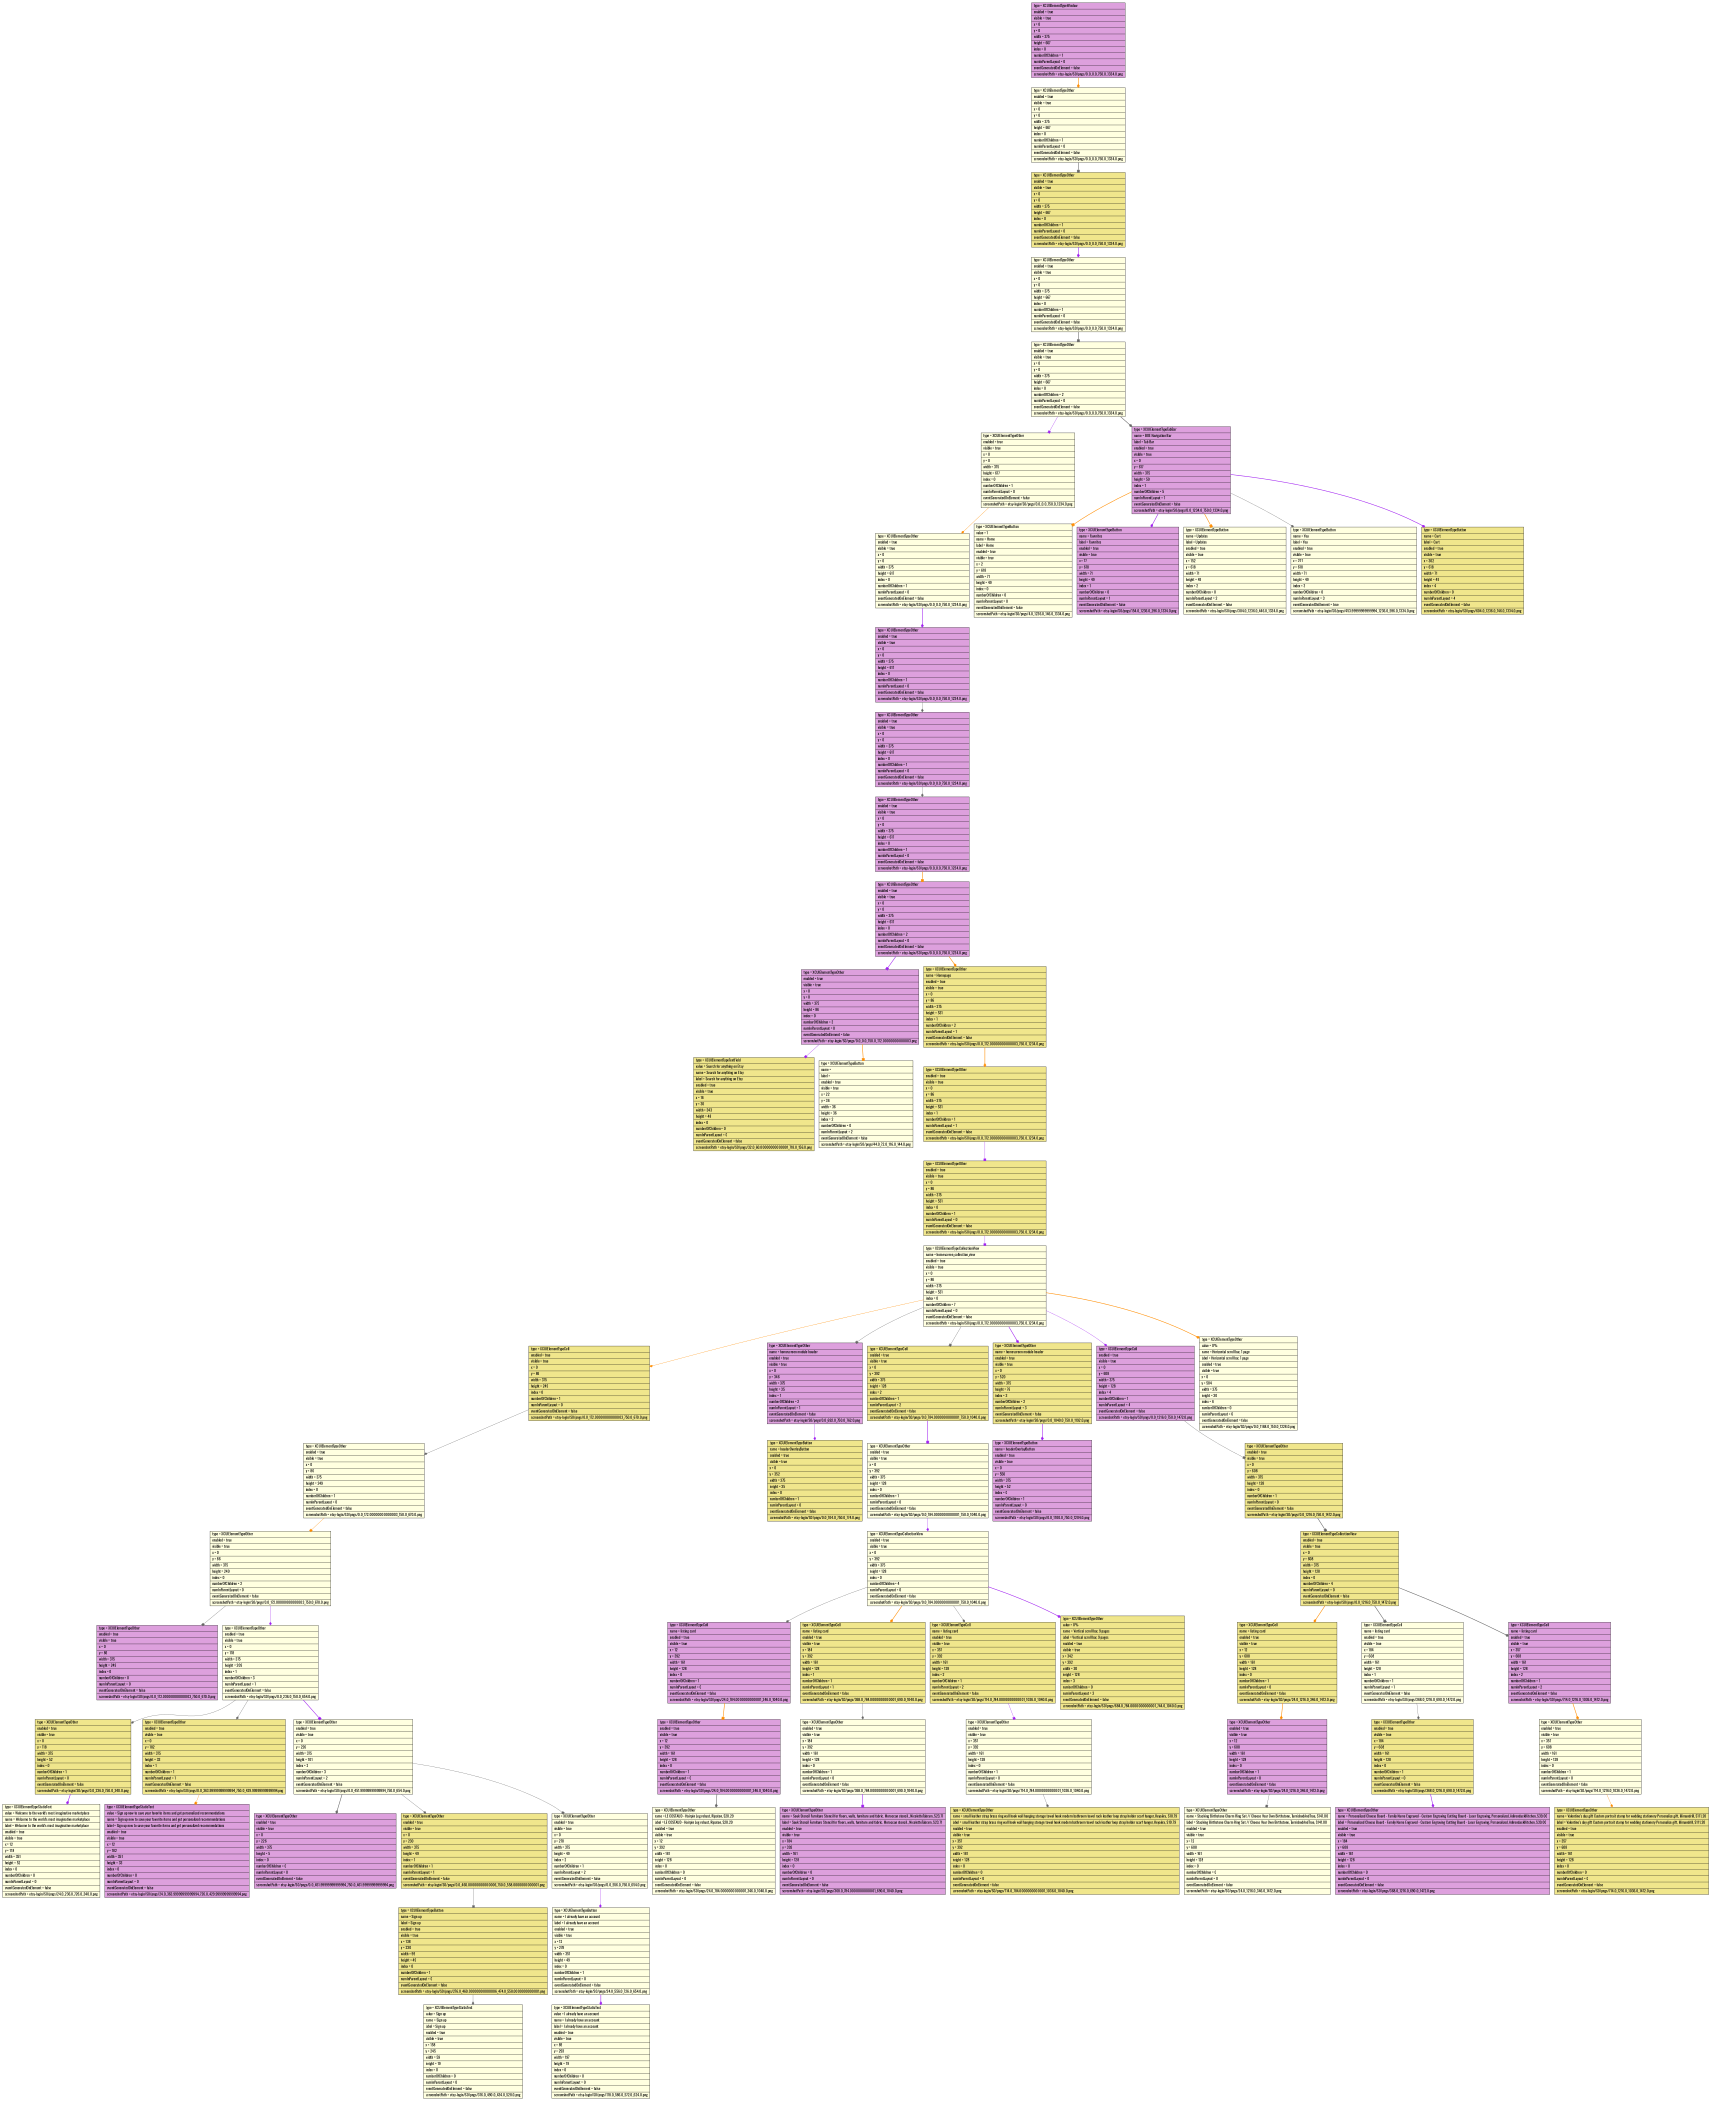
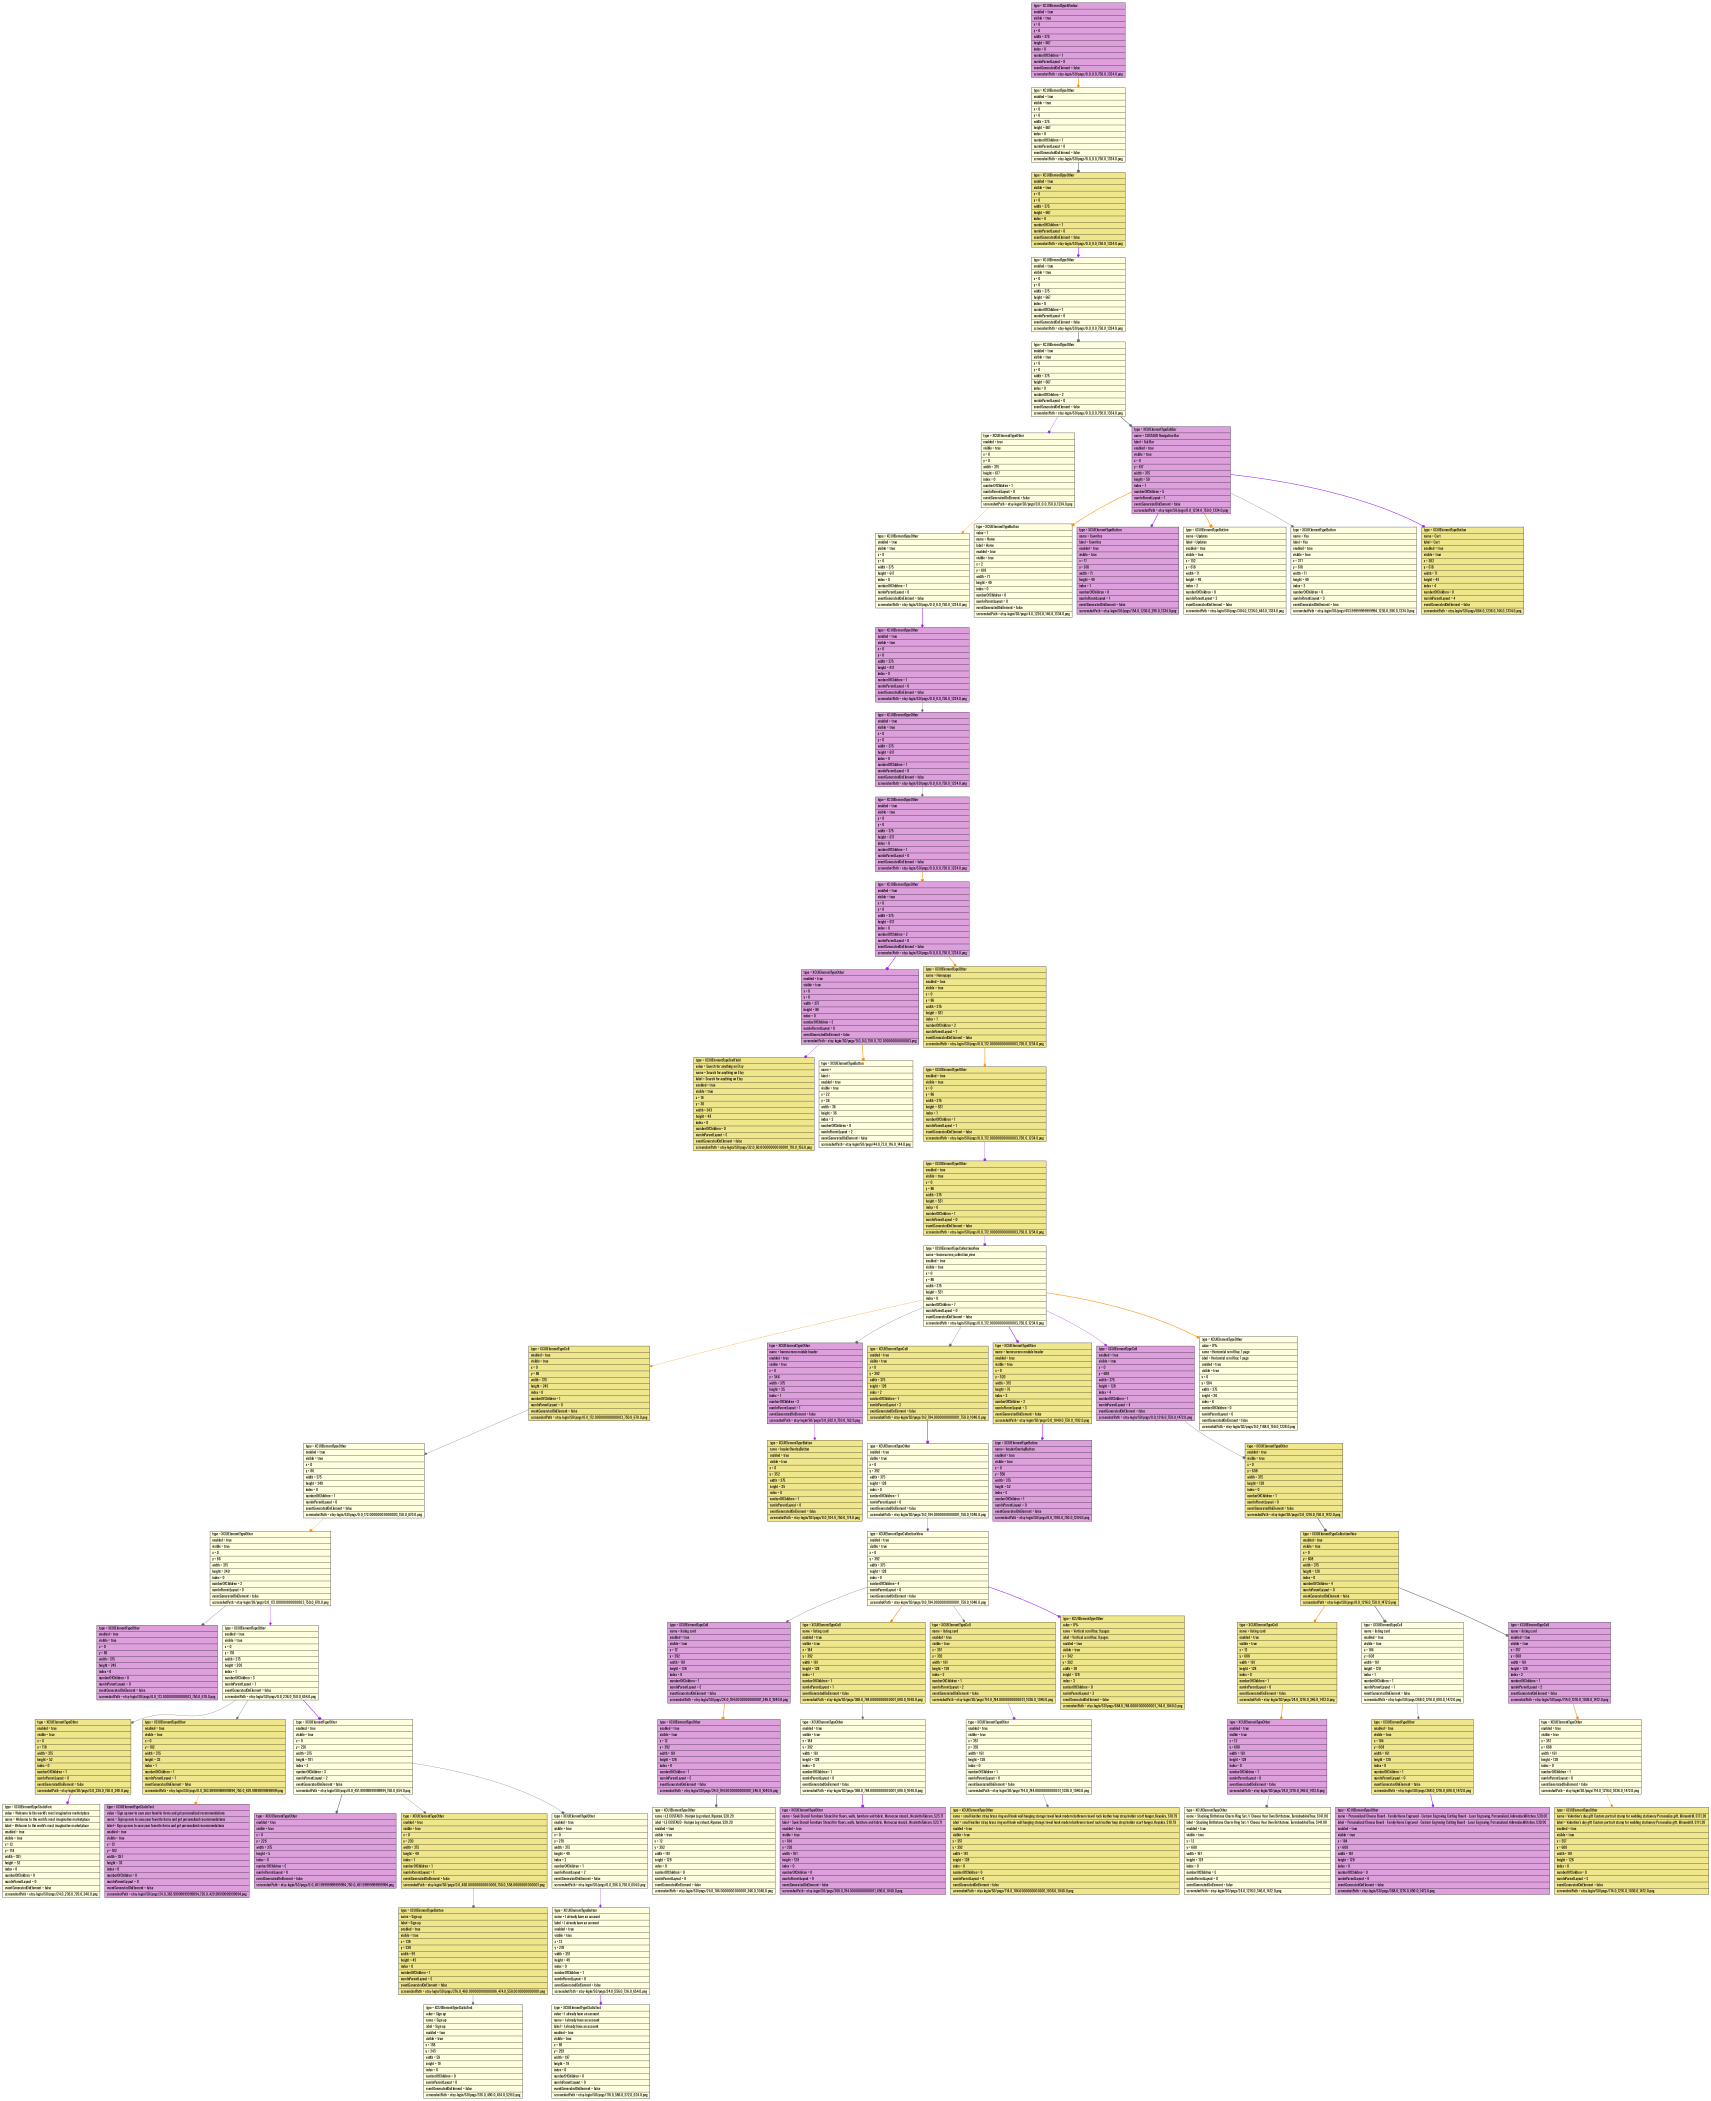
(1153, 436) -> (1157, 436)
